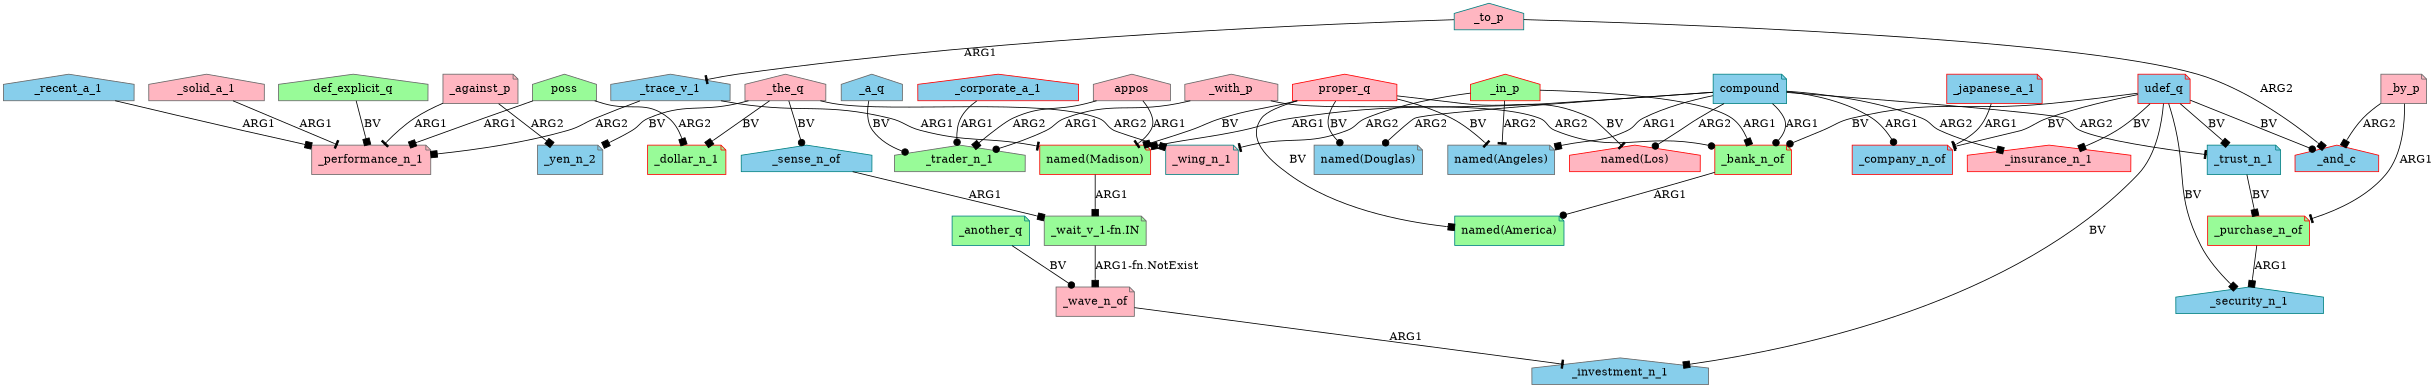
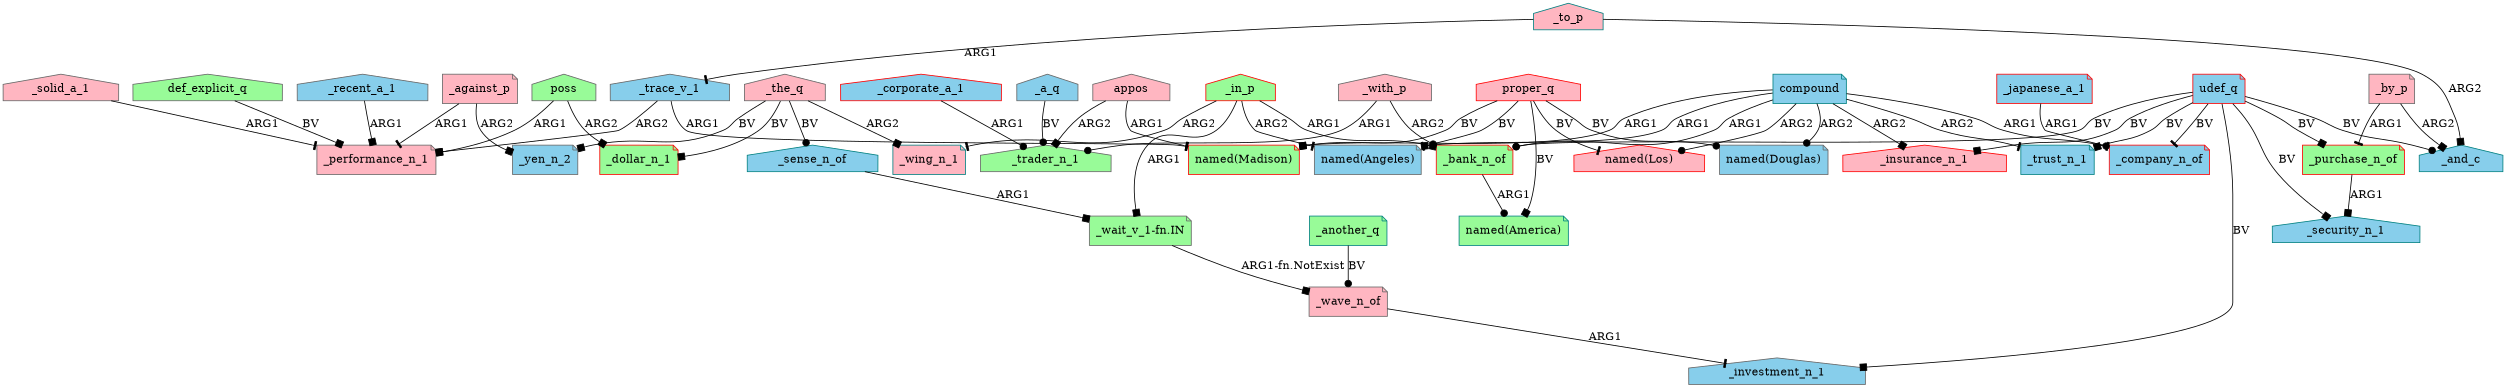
(2337, 160) -> (2461, 160)
(1095, 191) -> (1167, 135)
(2250, 191) -> (2282, 120)
